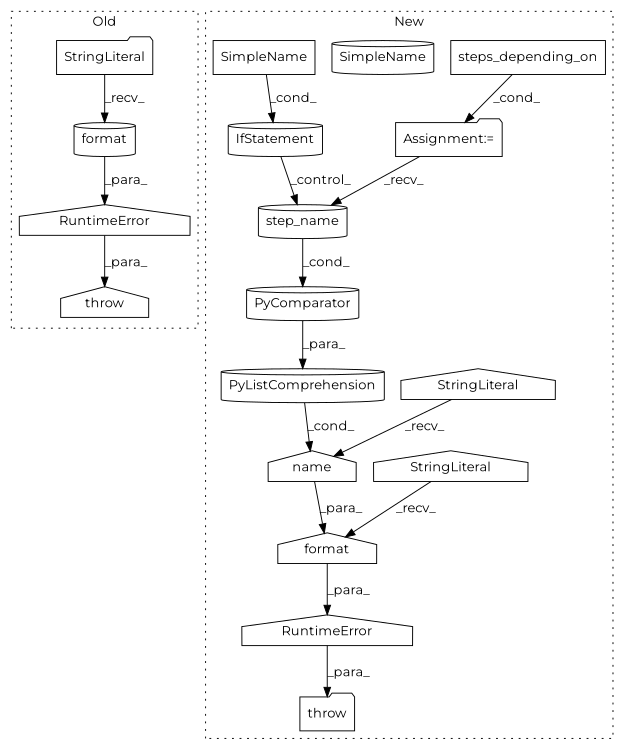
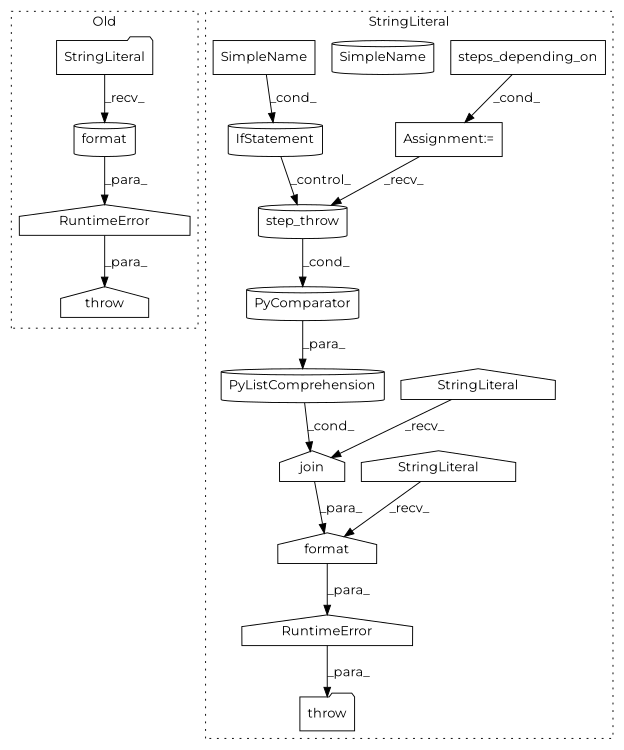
(409, 22) -> (409, 22)
(449, 140) -> (449, 140)
(303, 222) -> (303, 222)
(312, 468) -> (312, 468)
